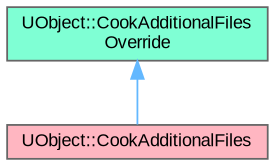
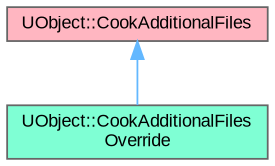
(137, 102) -> (137, 82)
